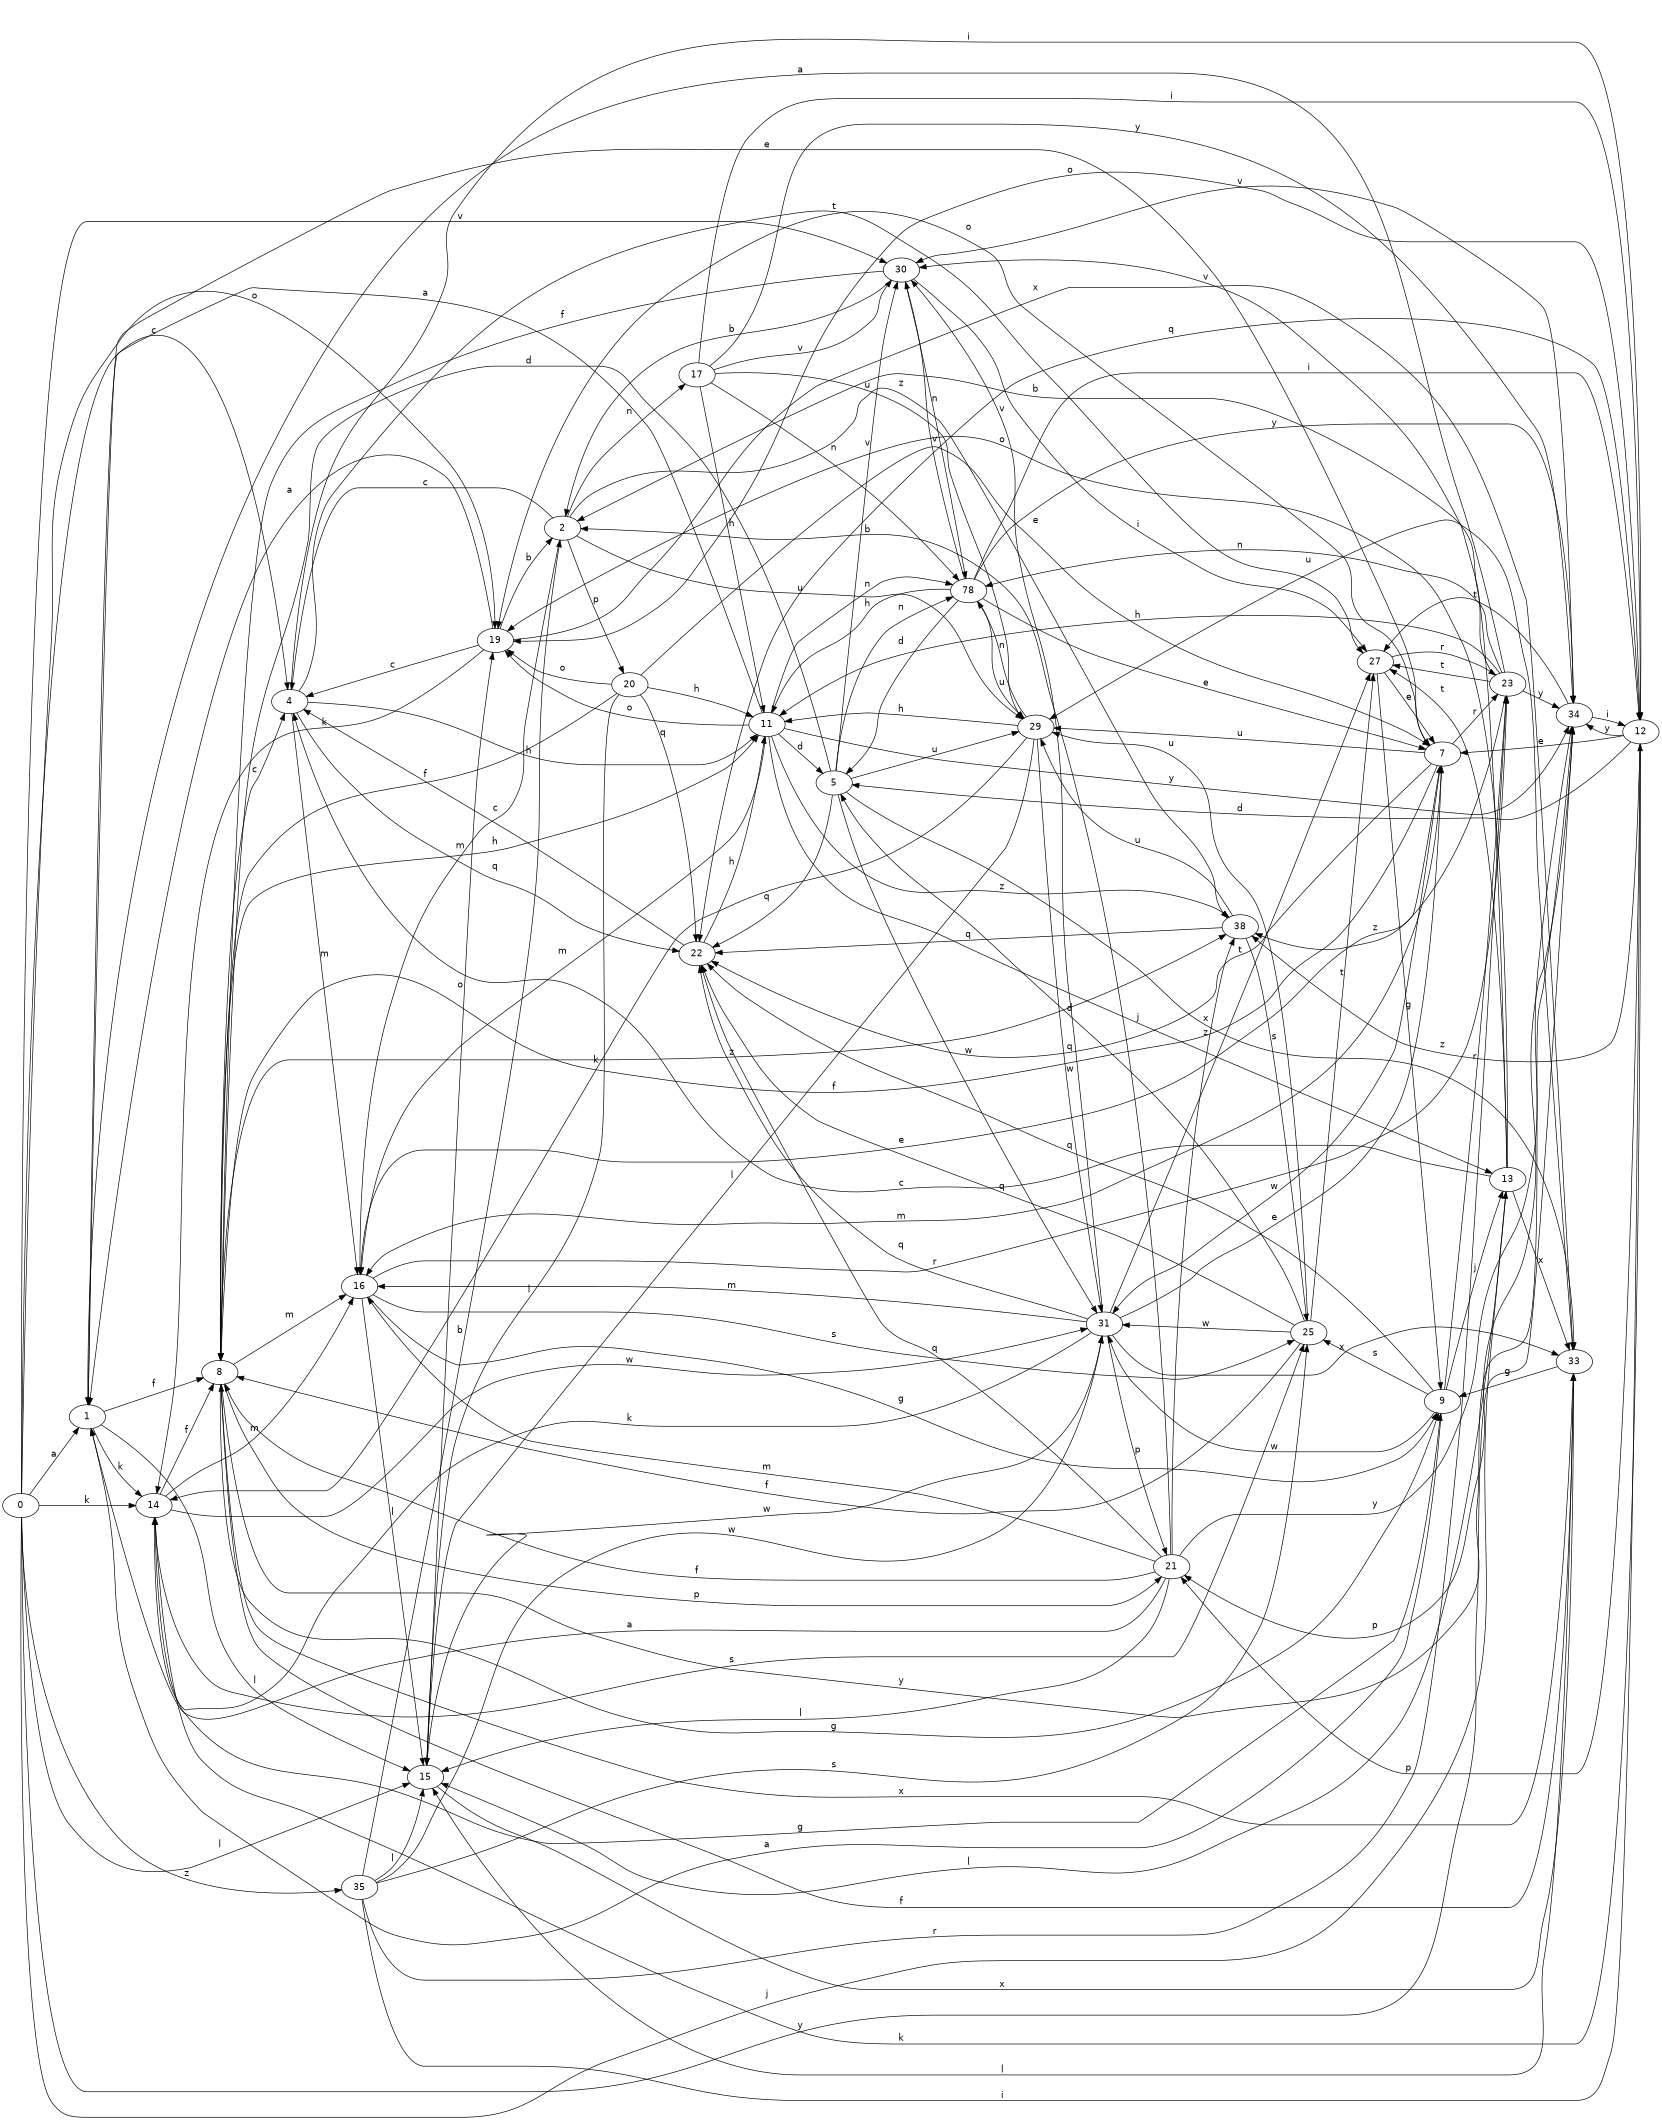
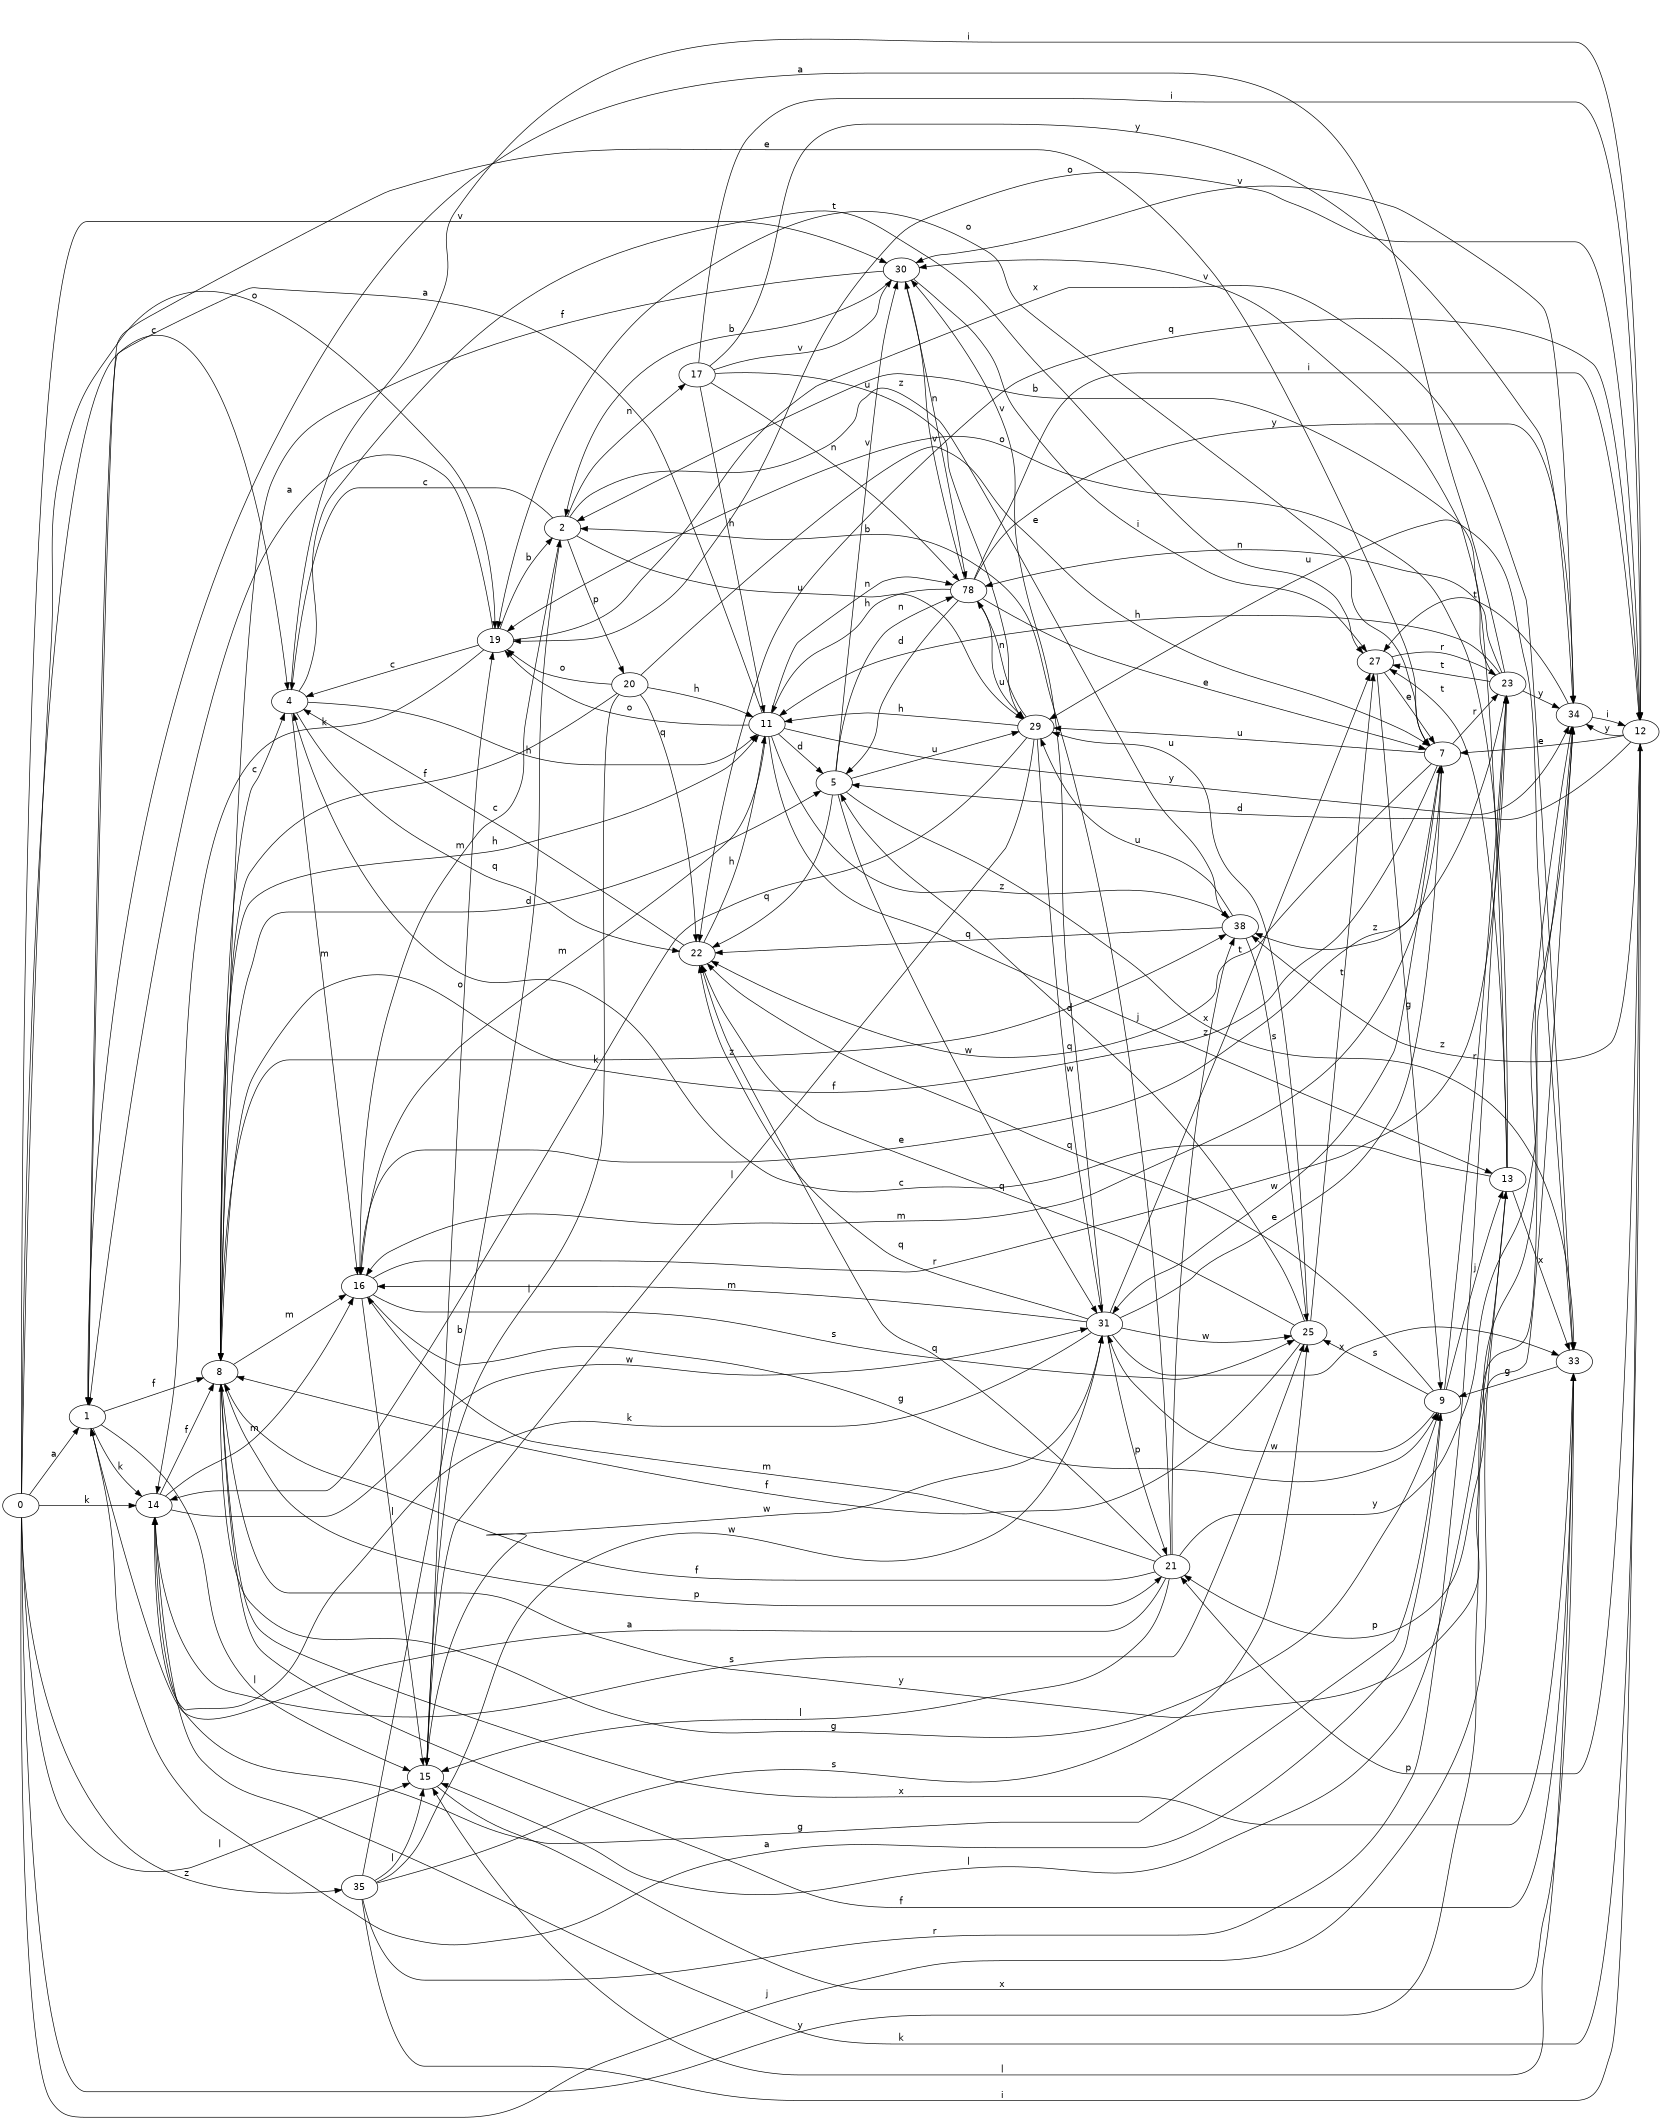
(310, 512) -> (329, 912)
(1210, 1329) -> (1203, 1342)
